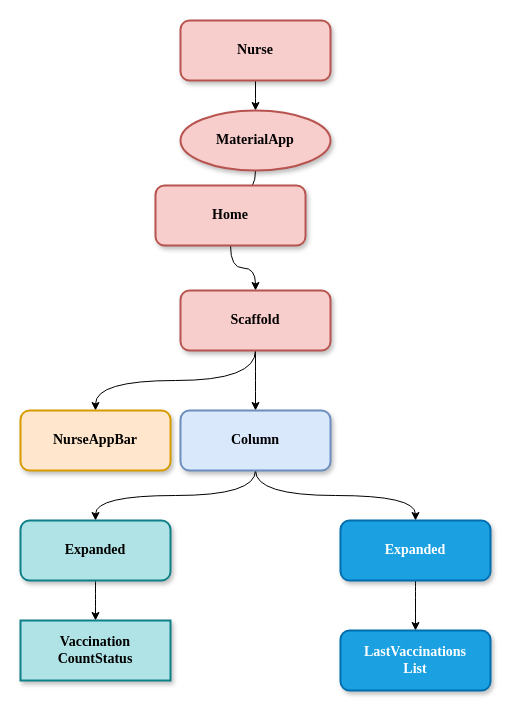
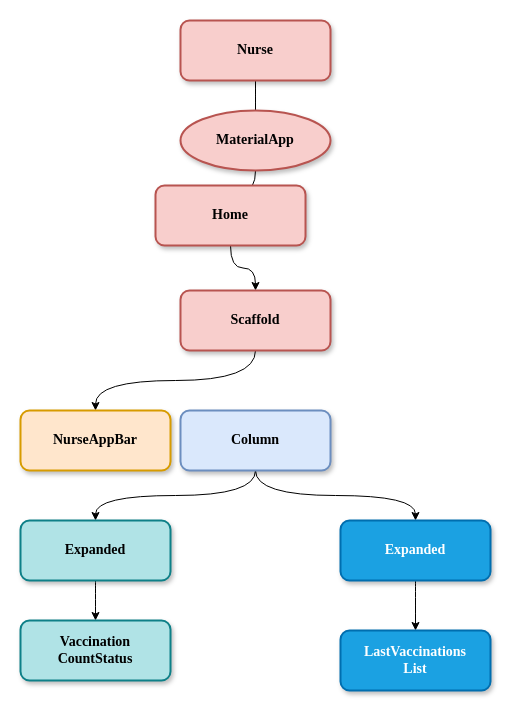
(256, 102) -> (256, 105)
(256, 380) -> none
(96, 651) -> (96, 651)
